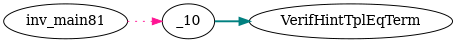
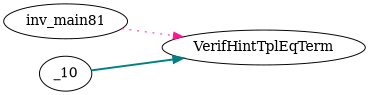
(140, 21) -> (148, 32)
